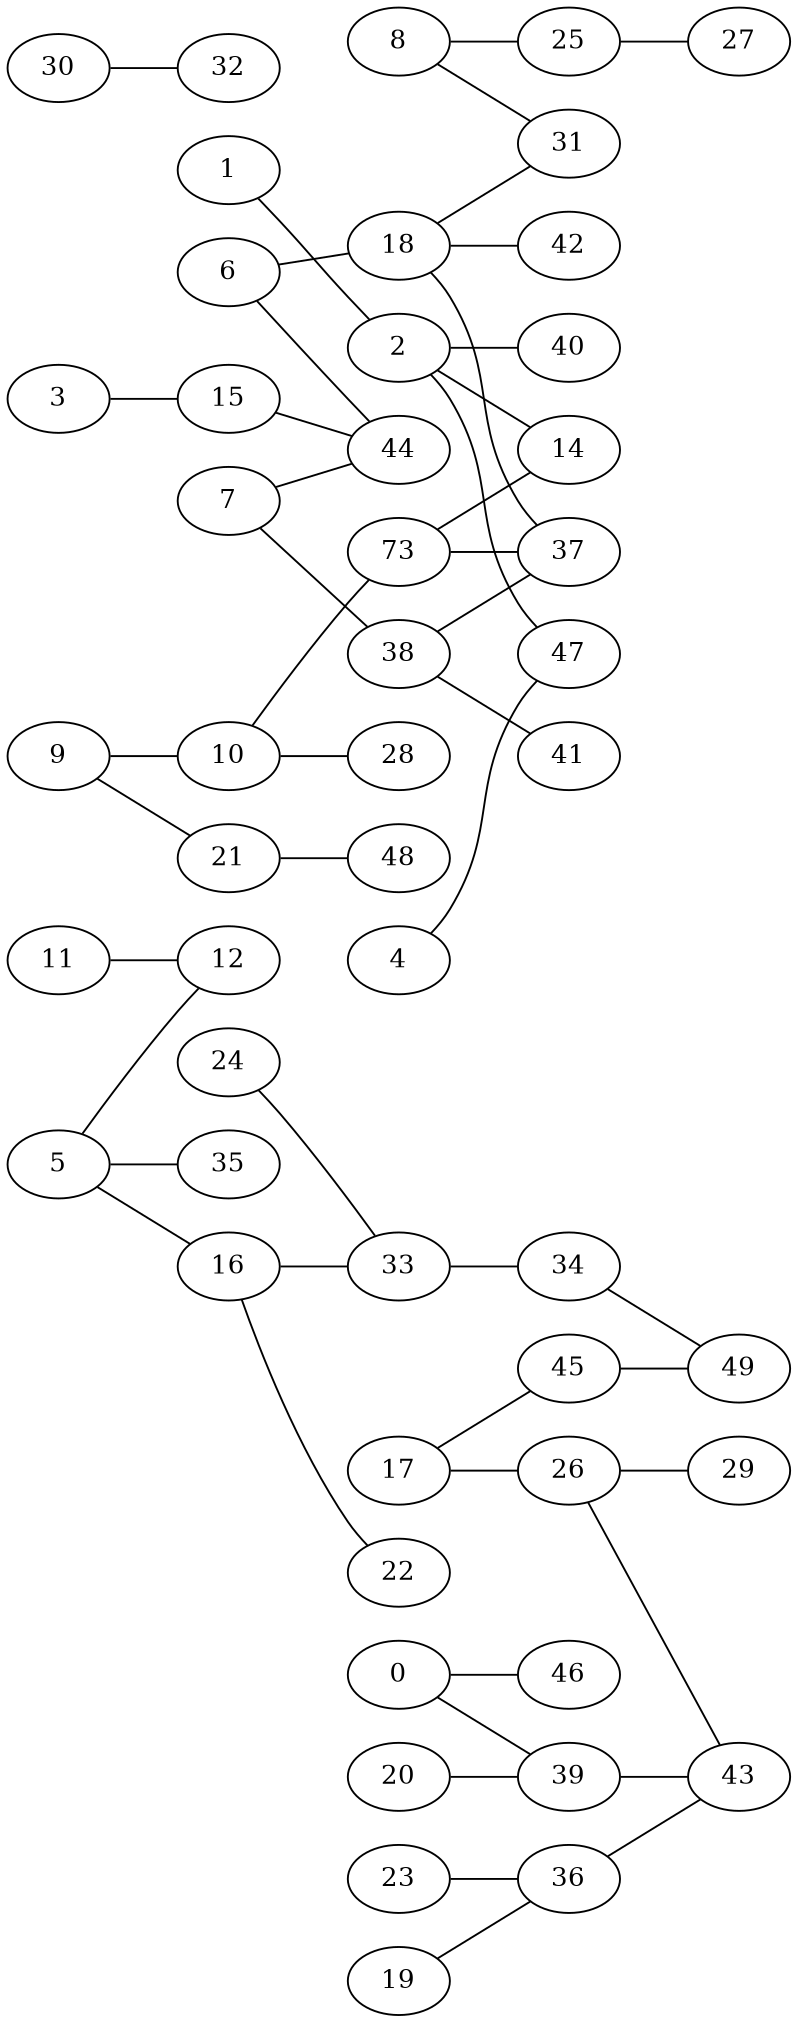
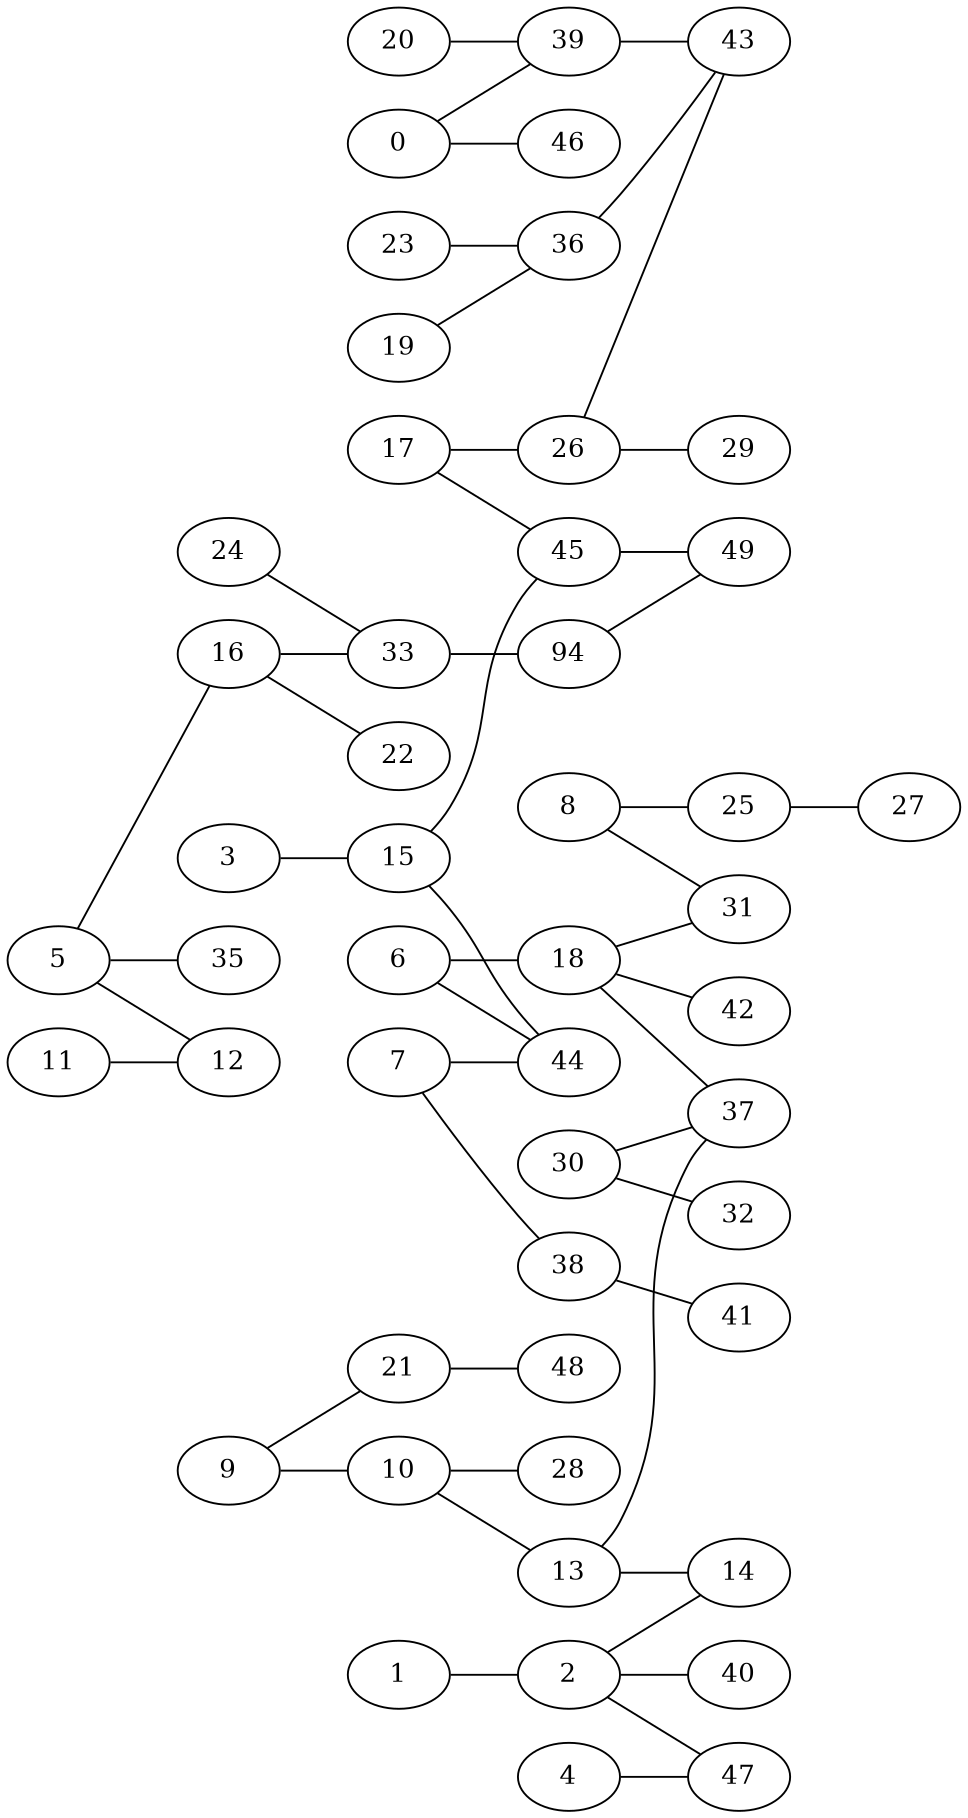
(399, 552) -> (569, 1573)
(484, 603) -> (654, 1139)
none -> (484, 705)
(569, 1266) -> (569, 654)
